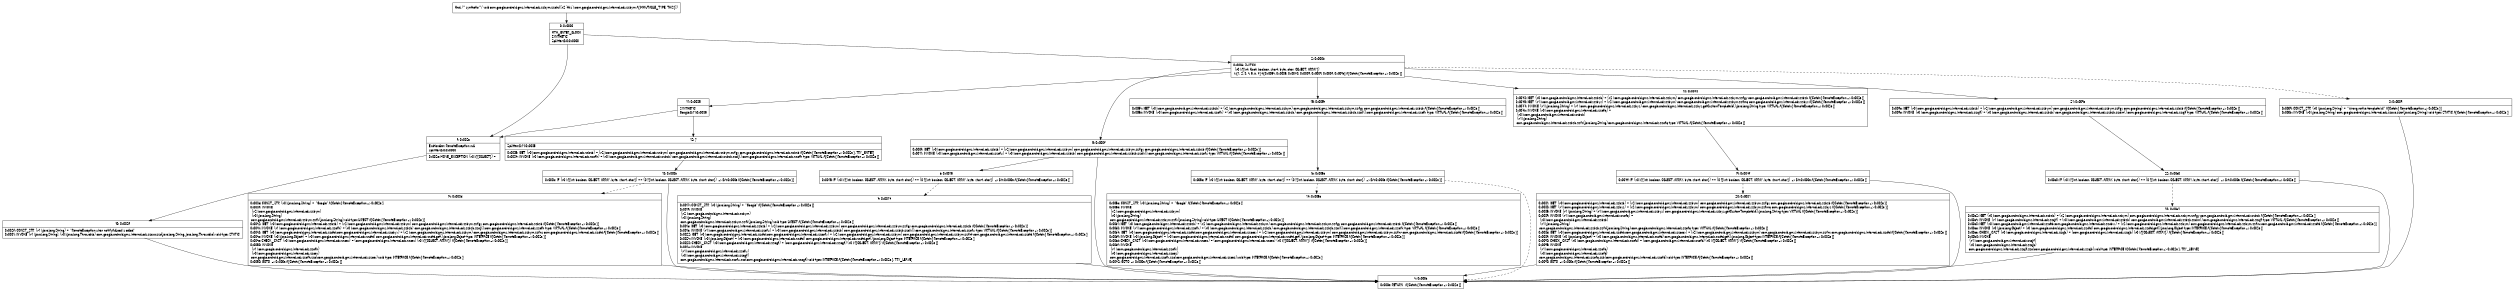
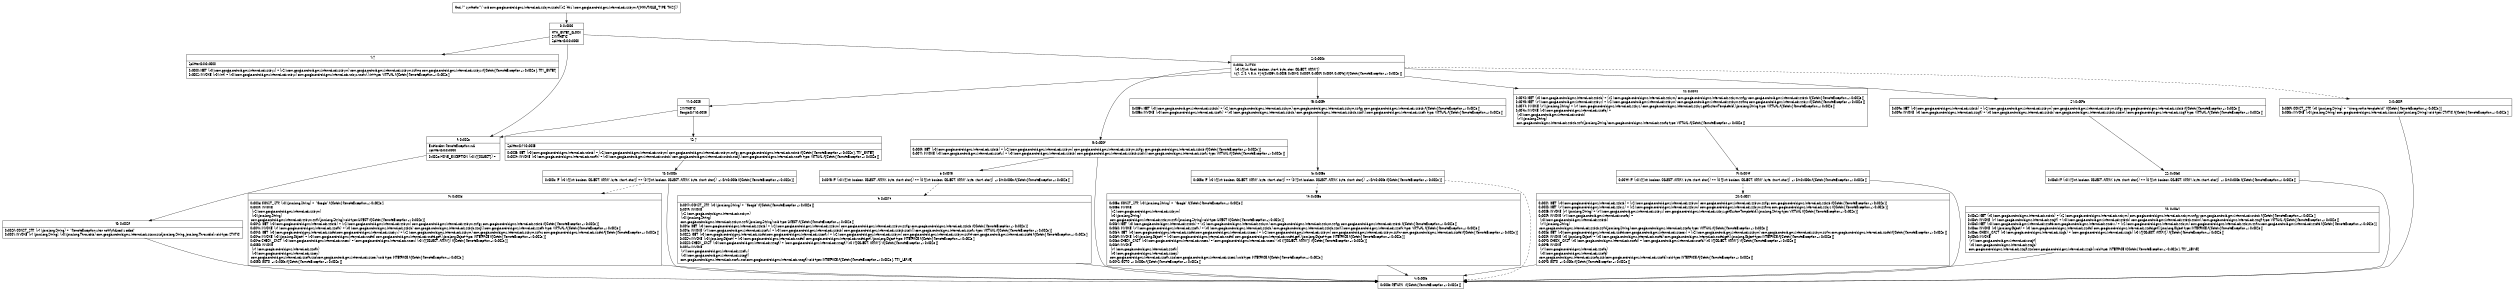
none -> (373, 66)
(2172, 193) -> none
none -> (1396, 270)
